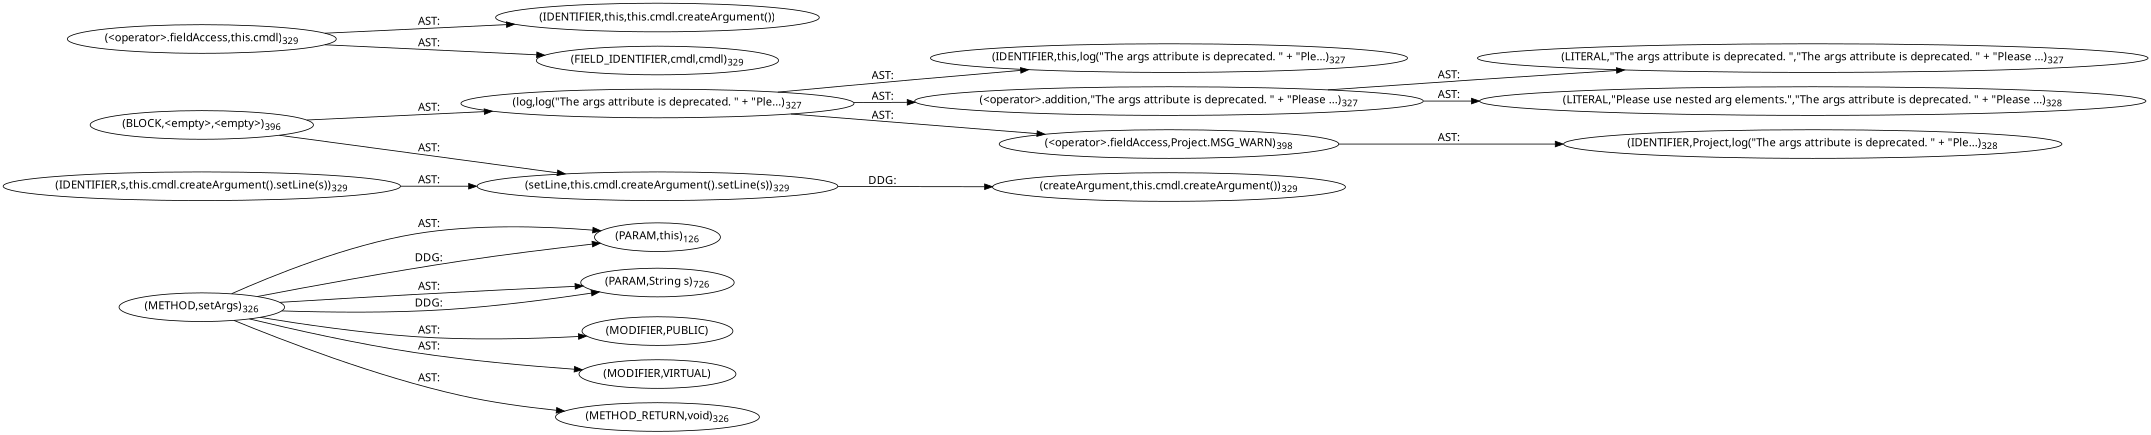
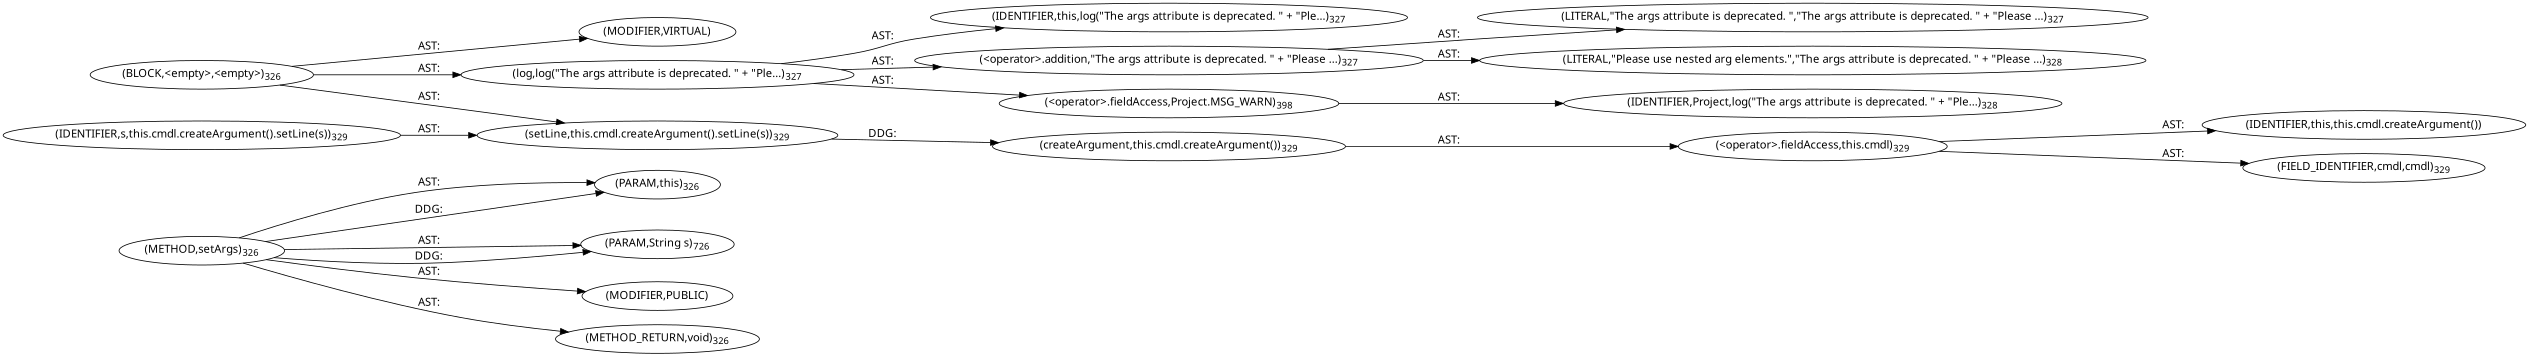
(273, 124) -> (273, 74)
none -> (1508, 146)
(691, 236) -> (691, 183)
(411, 352) -> (436, 53)
